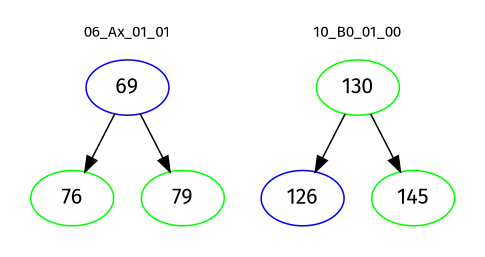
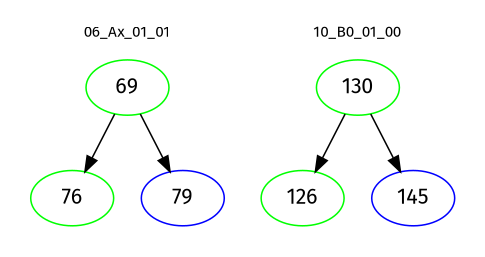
(127, 88) -> (127, 88)
(183, 198) -> (183, 198)
(303, 198) -> (303, 198)
(413, 198) -> (413, 198)
